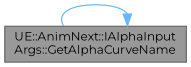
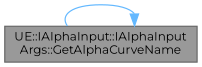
(96, 44) -> (101, 44)
